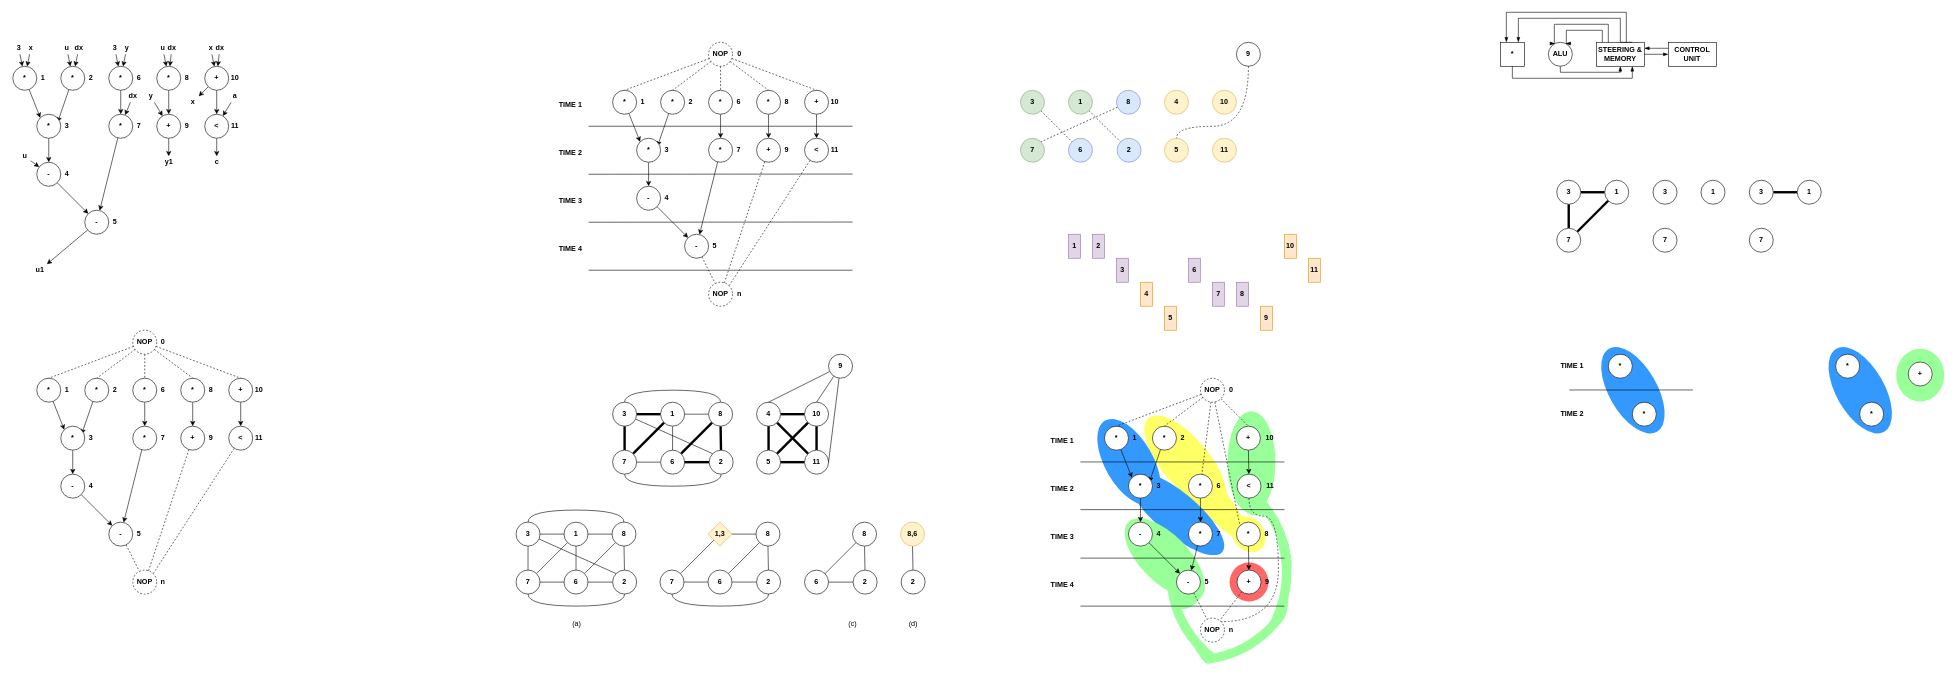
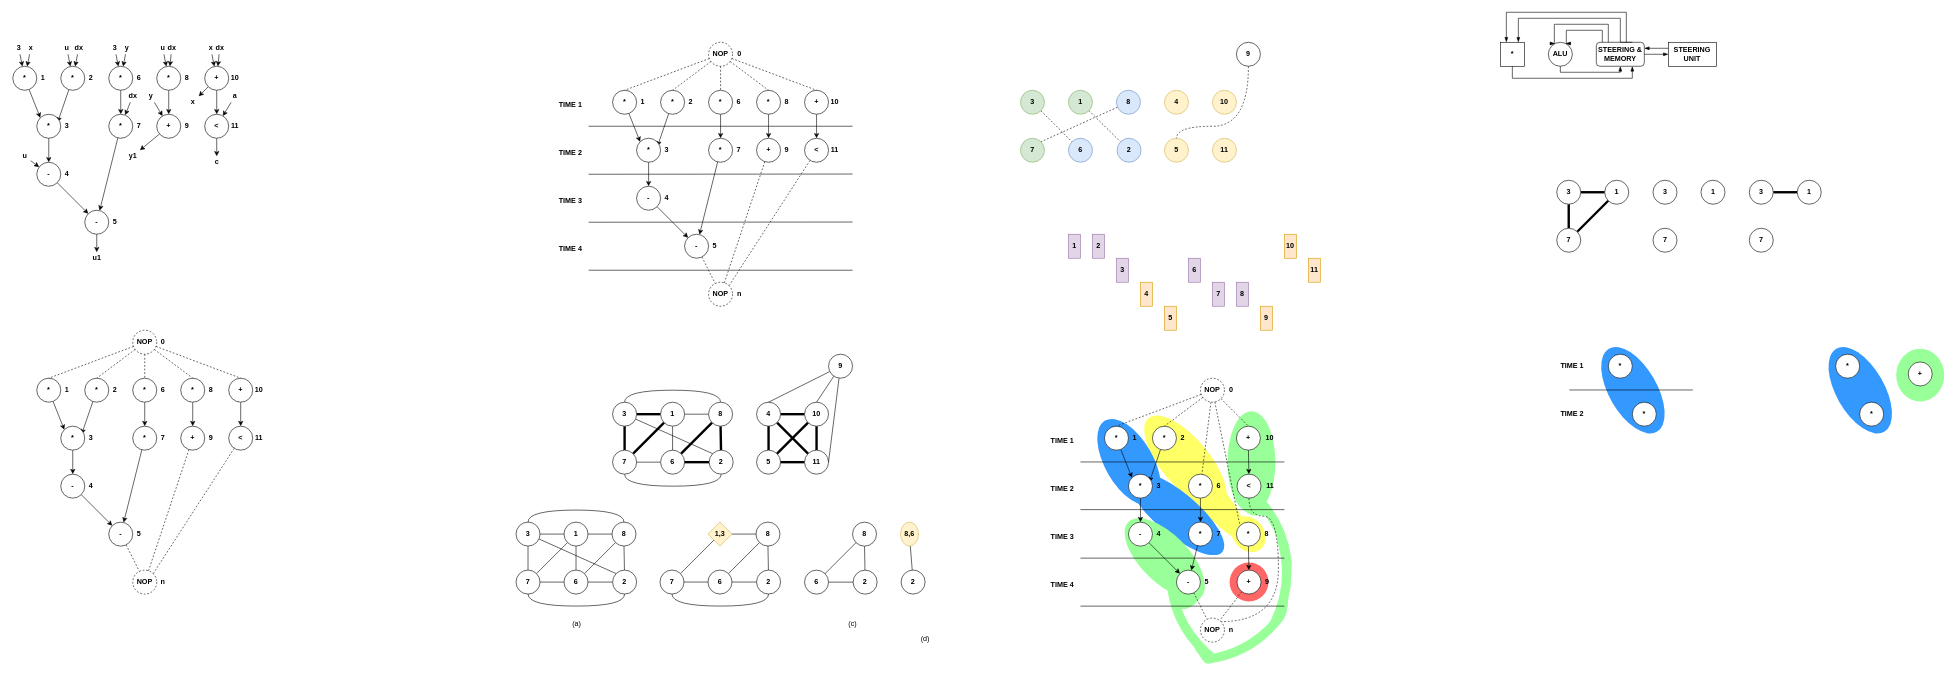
(1620, 54) -> (1620, 54)
(1692, 54) -> (1692, 54)
(168, 162) -> (132, 156)
(39, 270) -> (96, 258)
(912, 534) -> (909, 534)
(913, 624) -> (925, 639)
